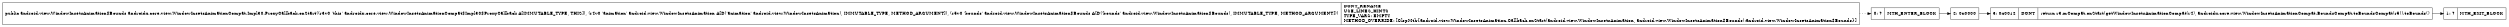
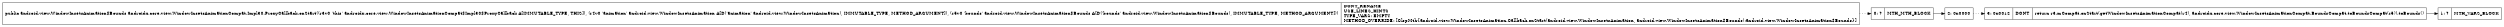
(1912, 13) -> (1909, 13)
(2482, 13) -> (2477, 13)
(1983, 14) -> (1977, 14)
